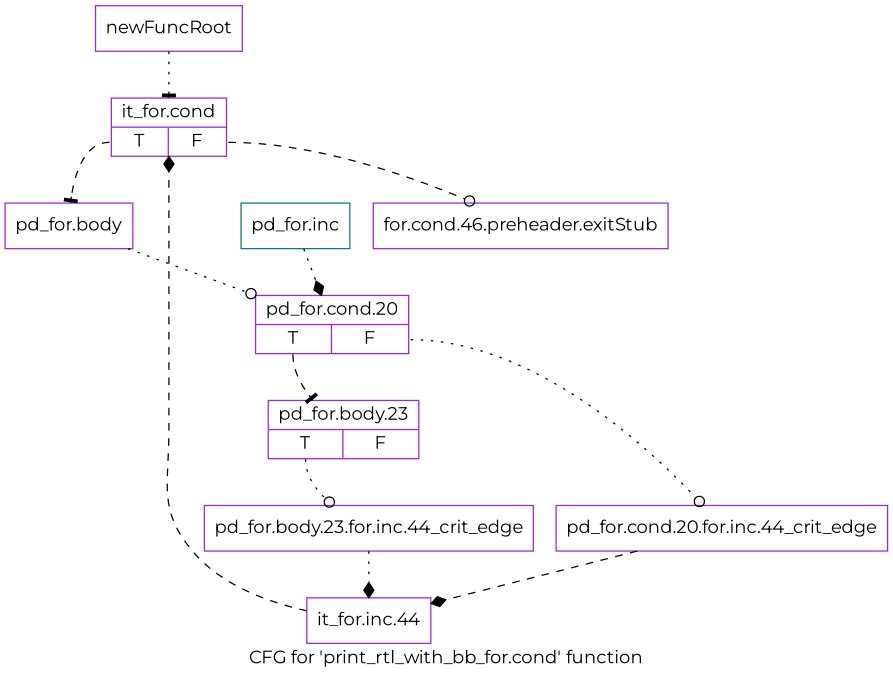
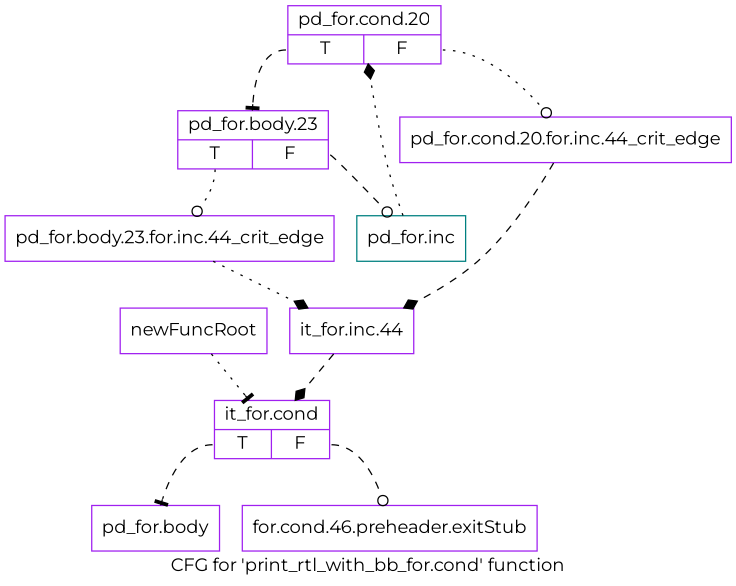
none -> (357, 181)
(187, 270) -> none
